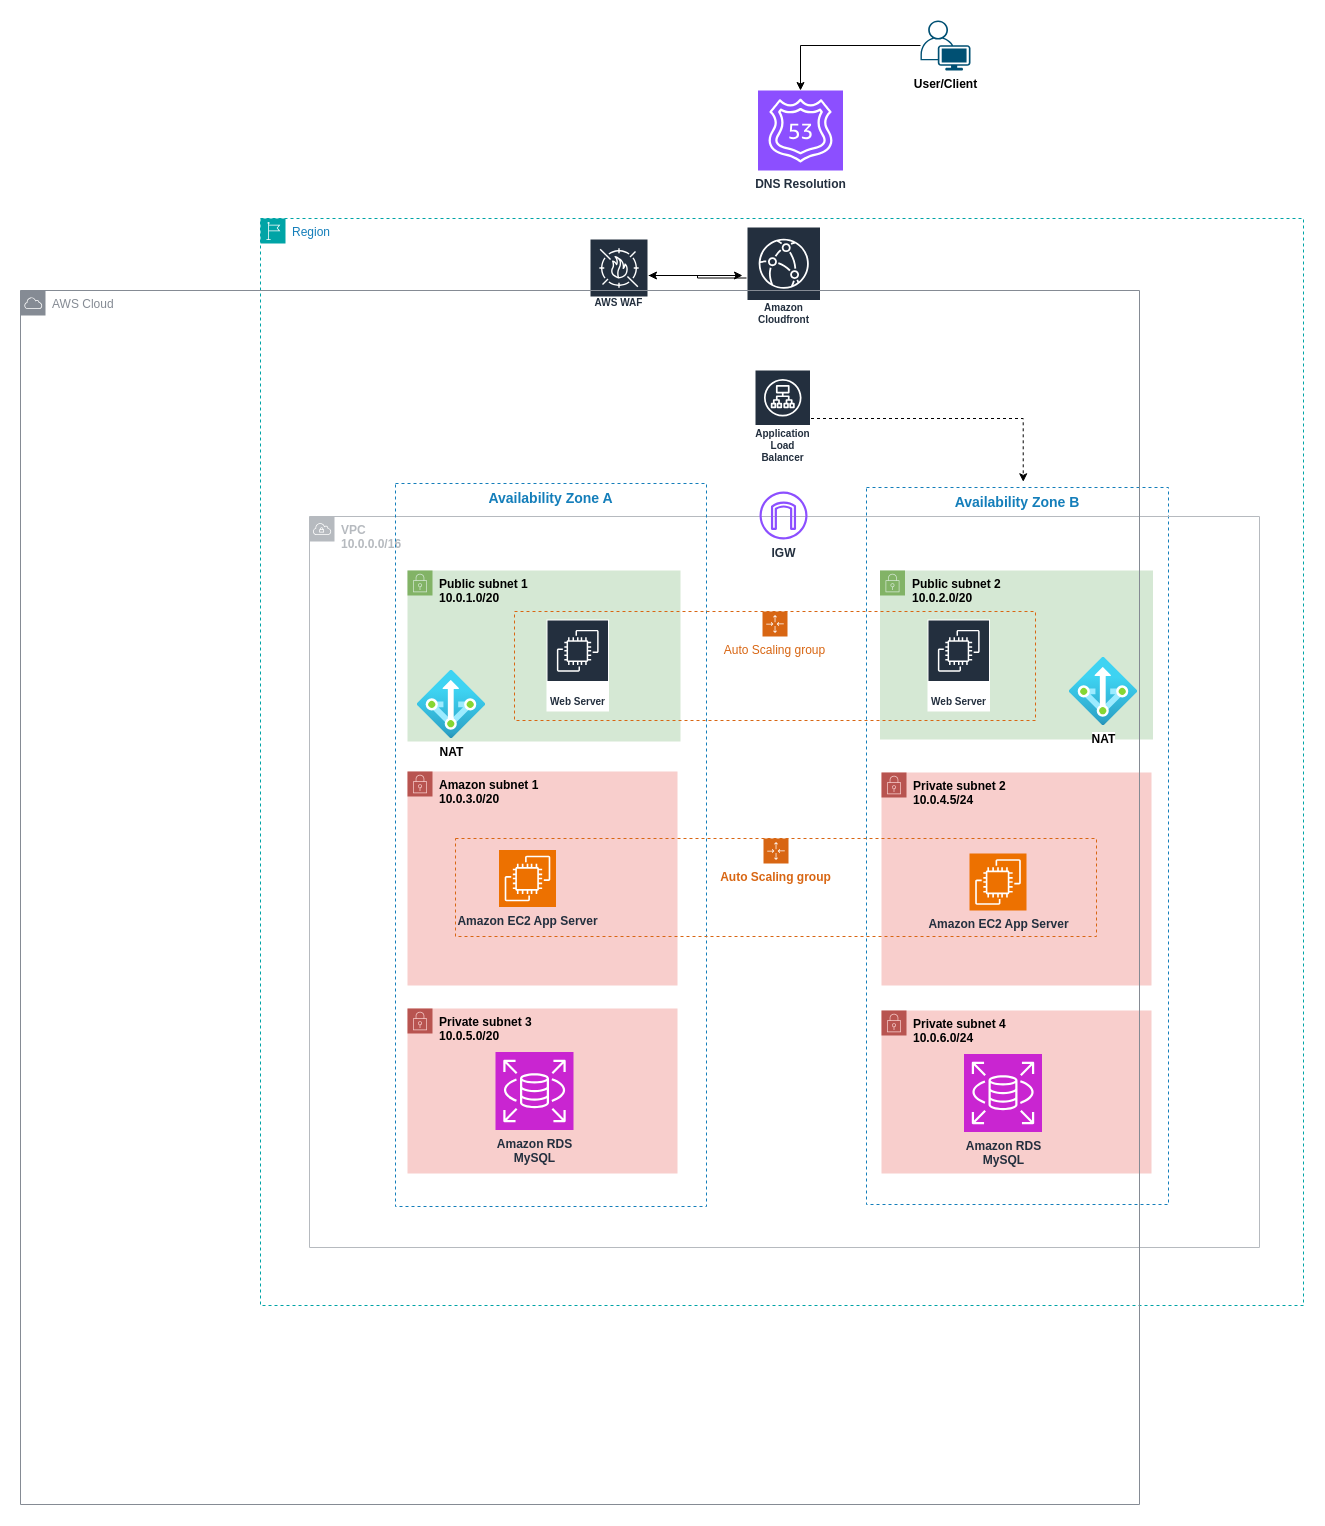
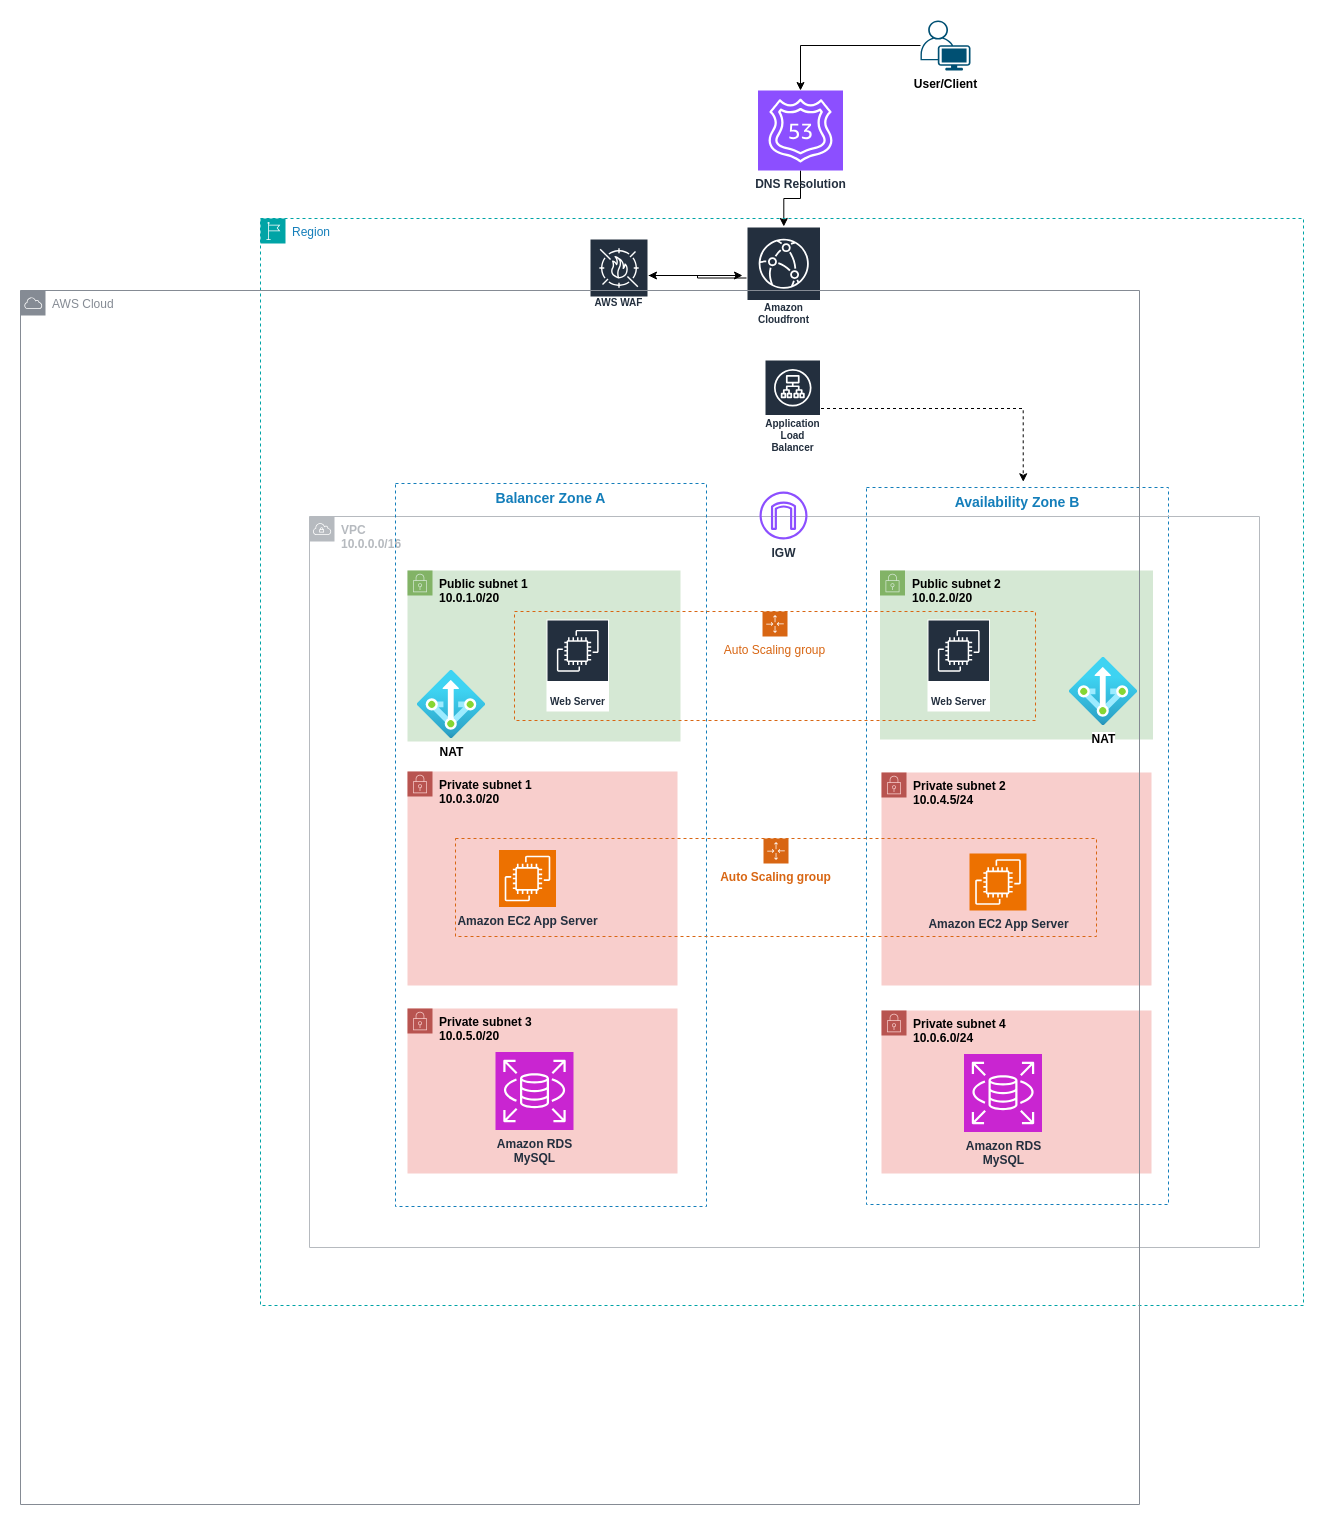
none -> (796, 199)
(783, 419) -> (793, 409)
(551, 498) -> (551, 498)
(487, 793) -> (489, 793)
